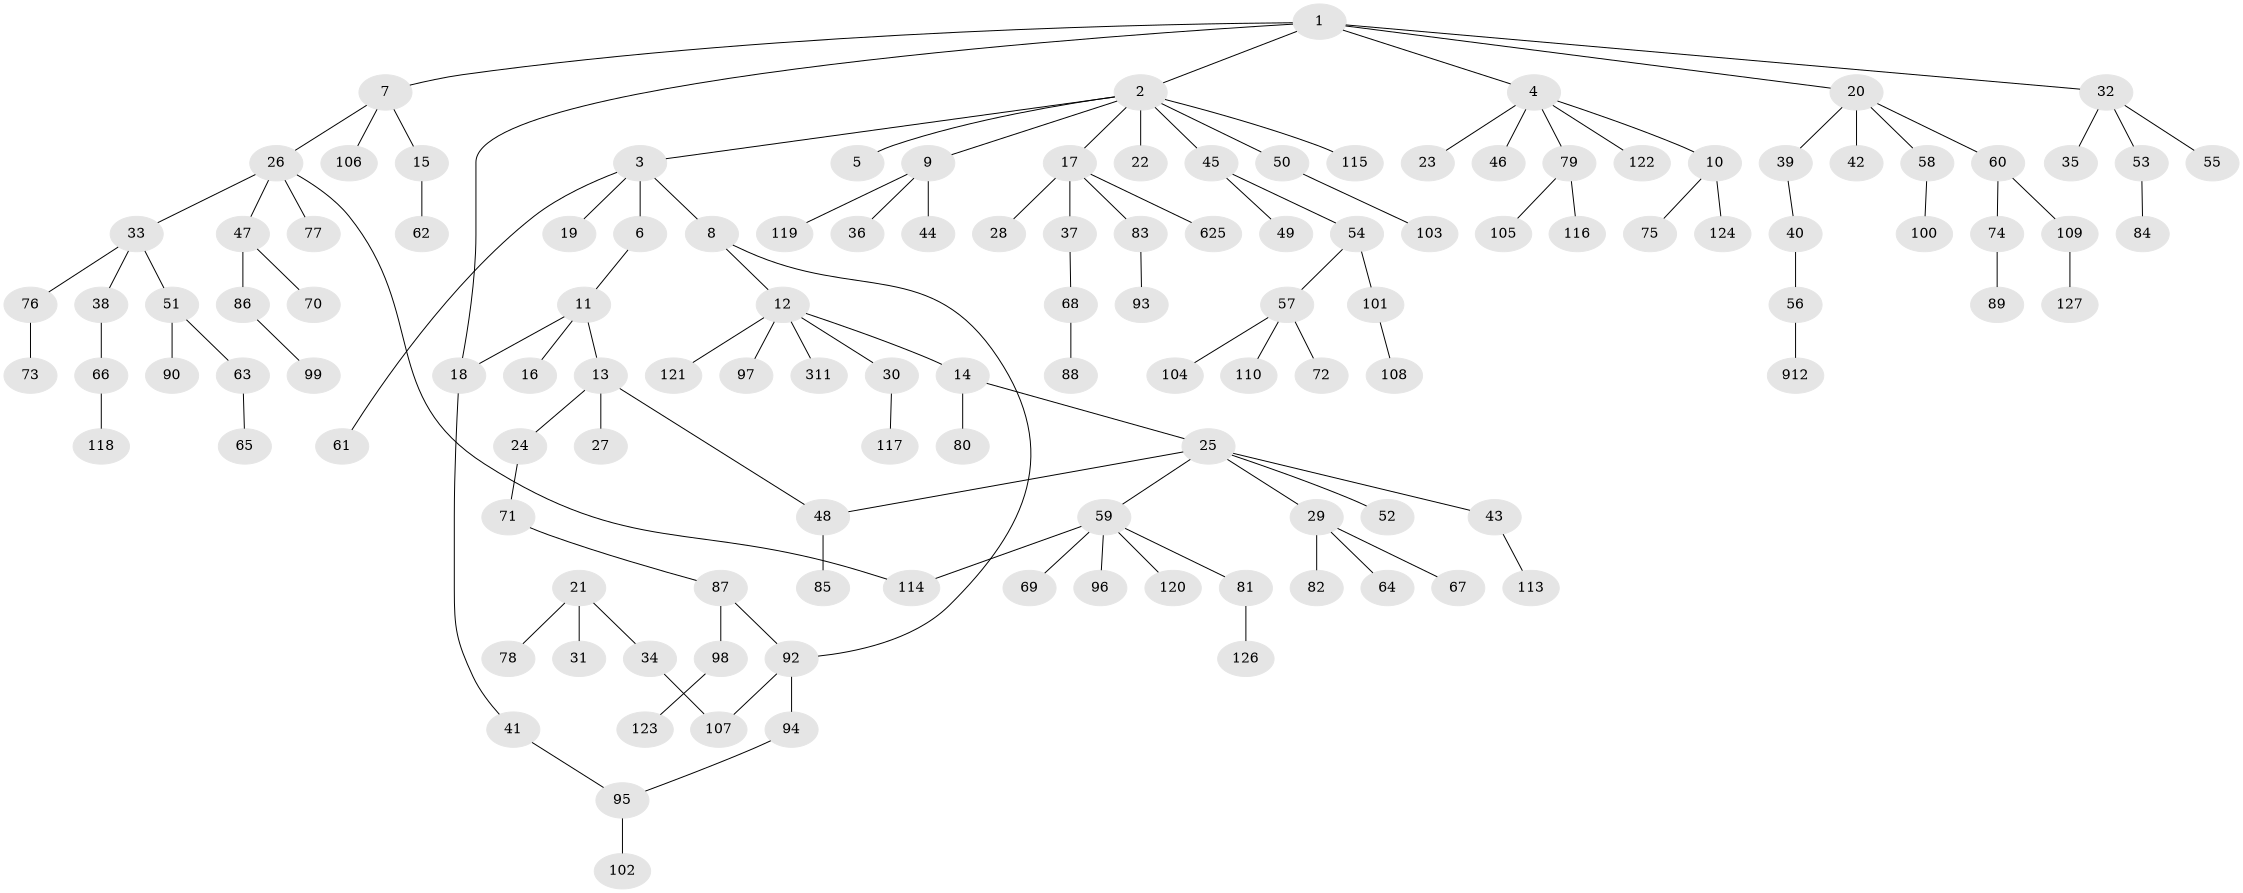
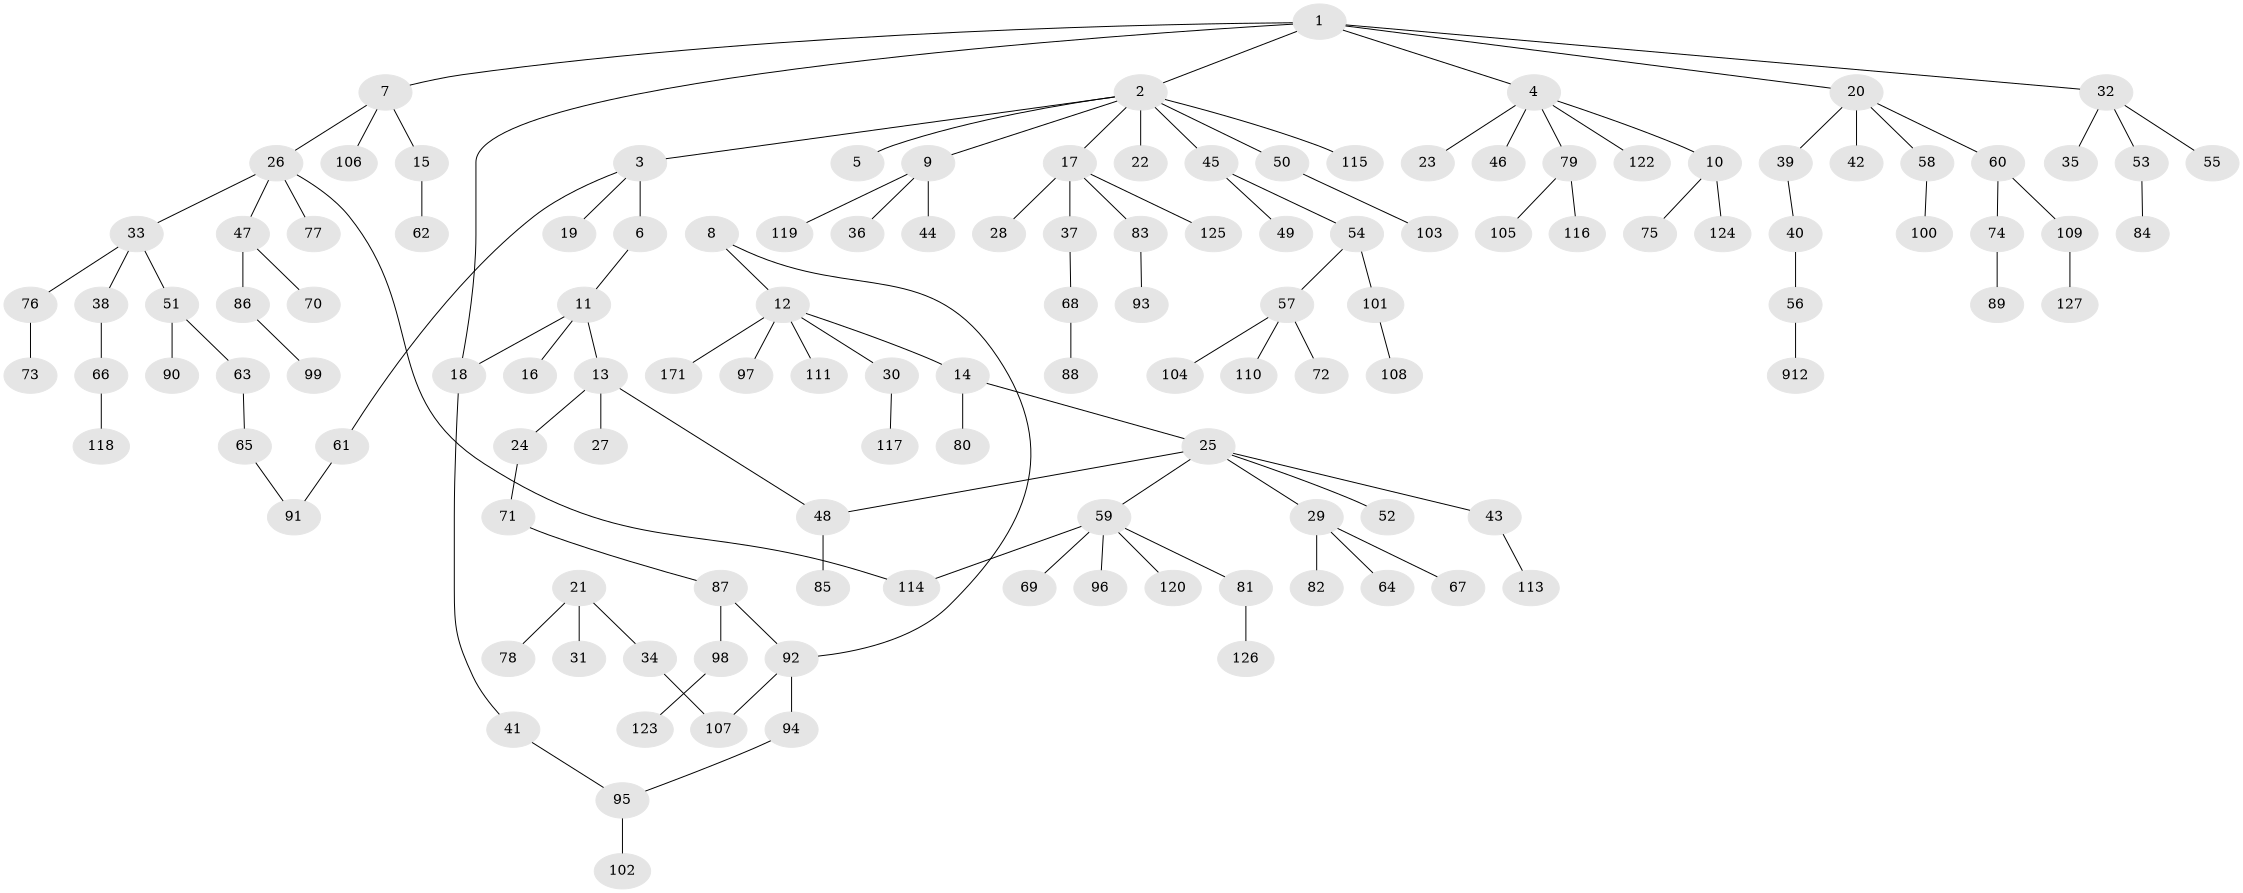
(676, 199) -> none
(1213, 234) -> (1213, 234)
(674, 376) -> (674, 376)
(819, 376) -> (819, 376)
none -> (294, 517)
